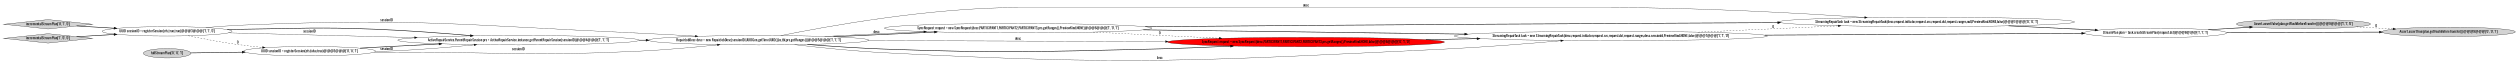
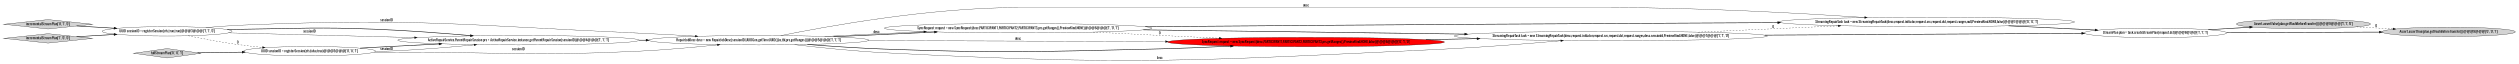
(167, 53) -> (167, 53)
